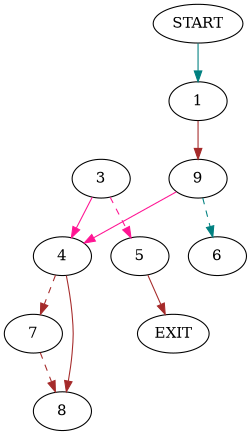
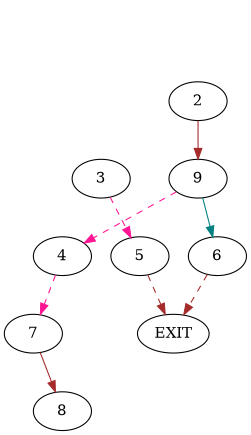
(198, 24) -> none
(198, 101) -> (198, 101)
(206, 212) -> (206, 212)
(84, 213) -> none
(135, 215) -> (135, 215)
(50, 290) -> (50, 290)
(154, 290) -> (154, 290)
none -> (198, 290)
(73, 328) -> none
(46, 367) -> (46, 367)
